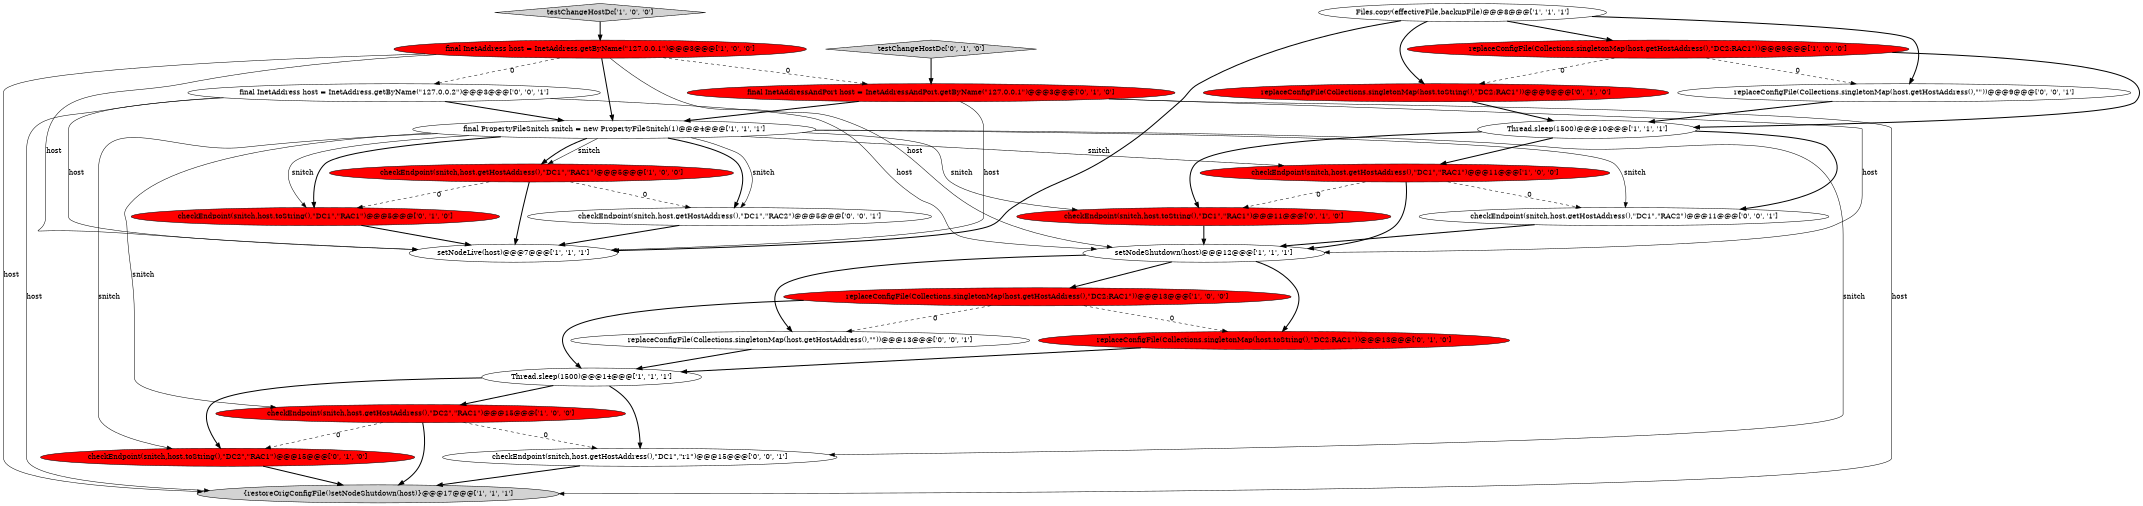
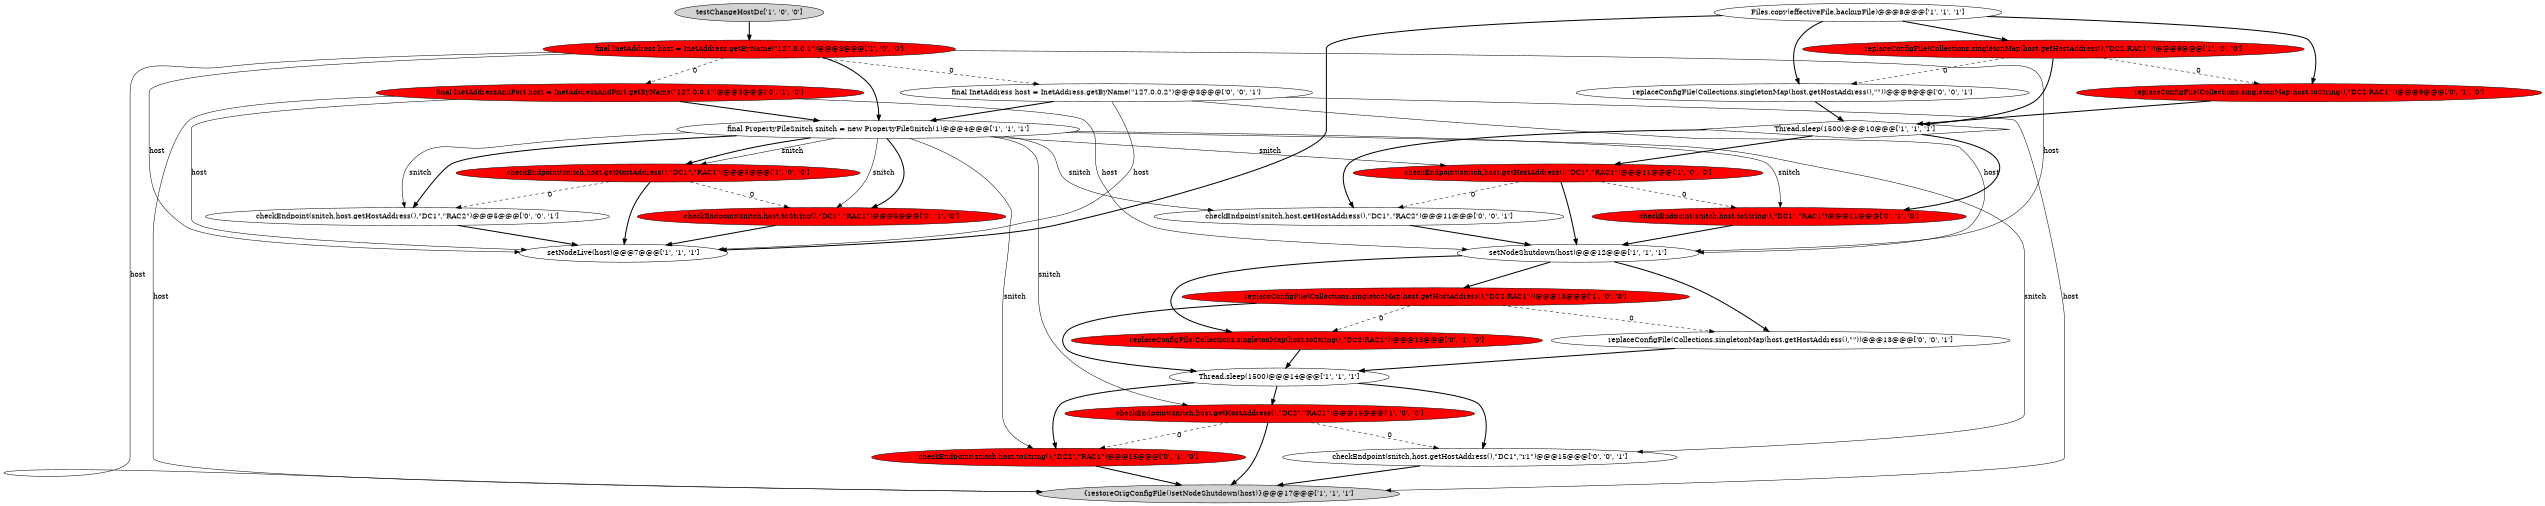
(600, 13) -> (749, 13)
(931, 49) -> none
(1587, 129) -> (1855, 129)
